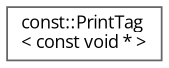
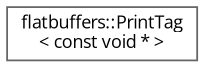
(84, 34) -> (102, 34)
